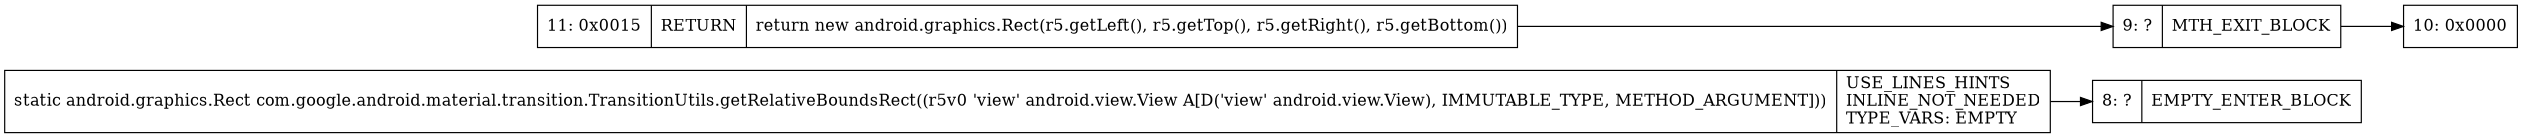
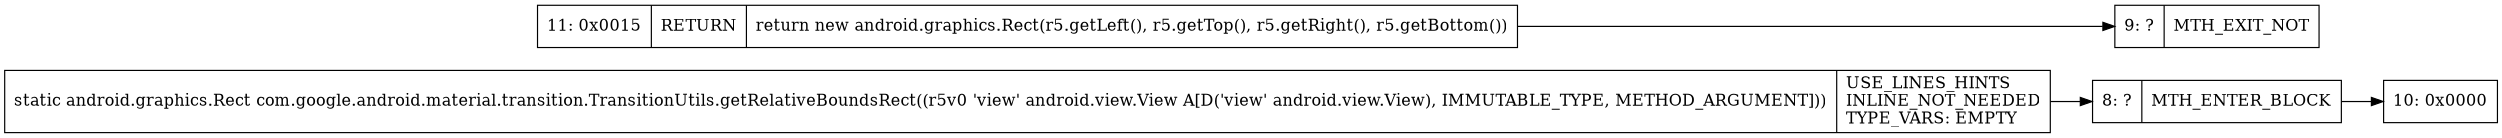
(2252, 26) -> (2242, 26)
(2366, 26) -> (2357, 102)
(2252, 101) -> (2242, 101)
